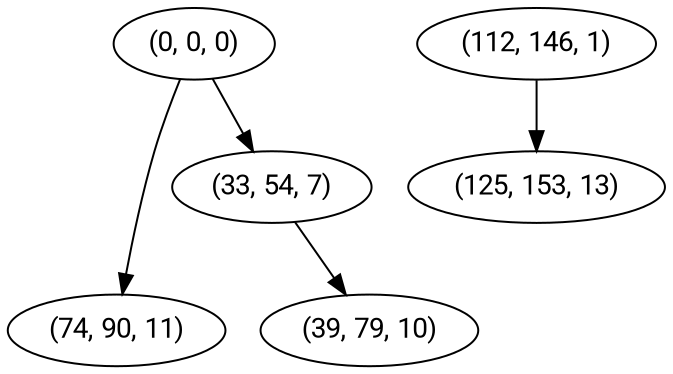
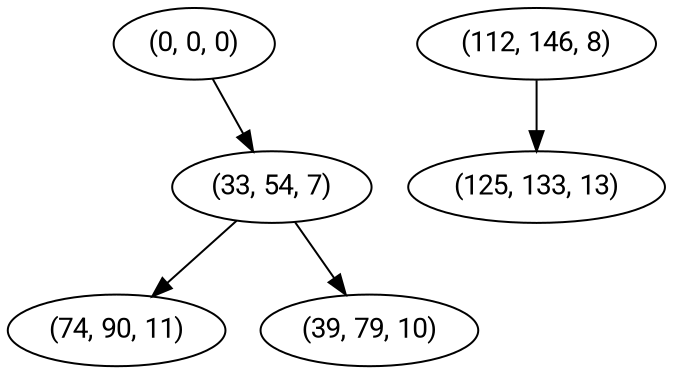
(537, 44) -> (537, 44)
(148, 175) -> (202, 252)
(537, 187) -> (537, 187)
